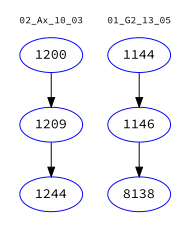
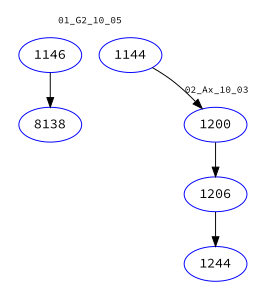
(140, 21) -> (90, 21)
(139, 85) -> (183, 90)
(51, 125) -> (216, 194)
